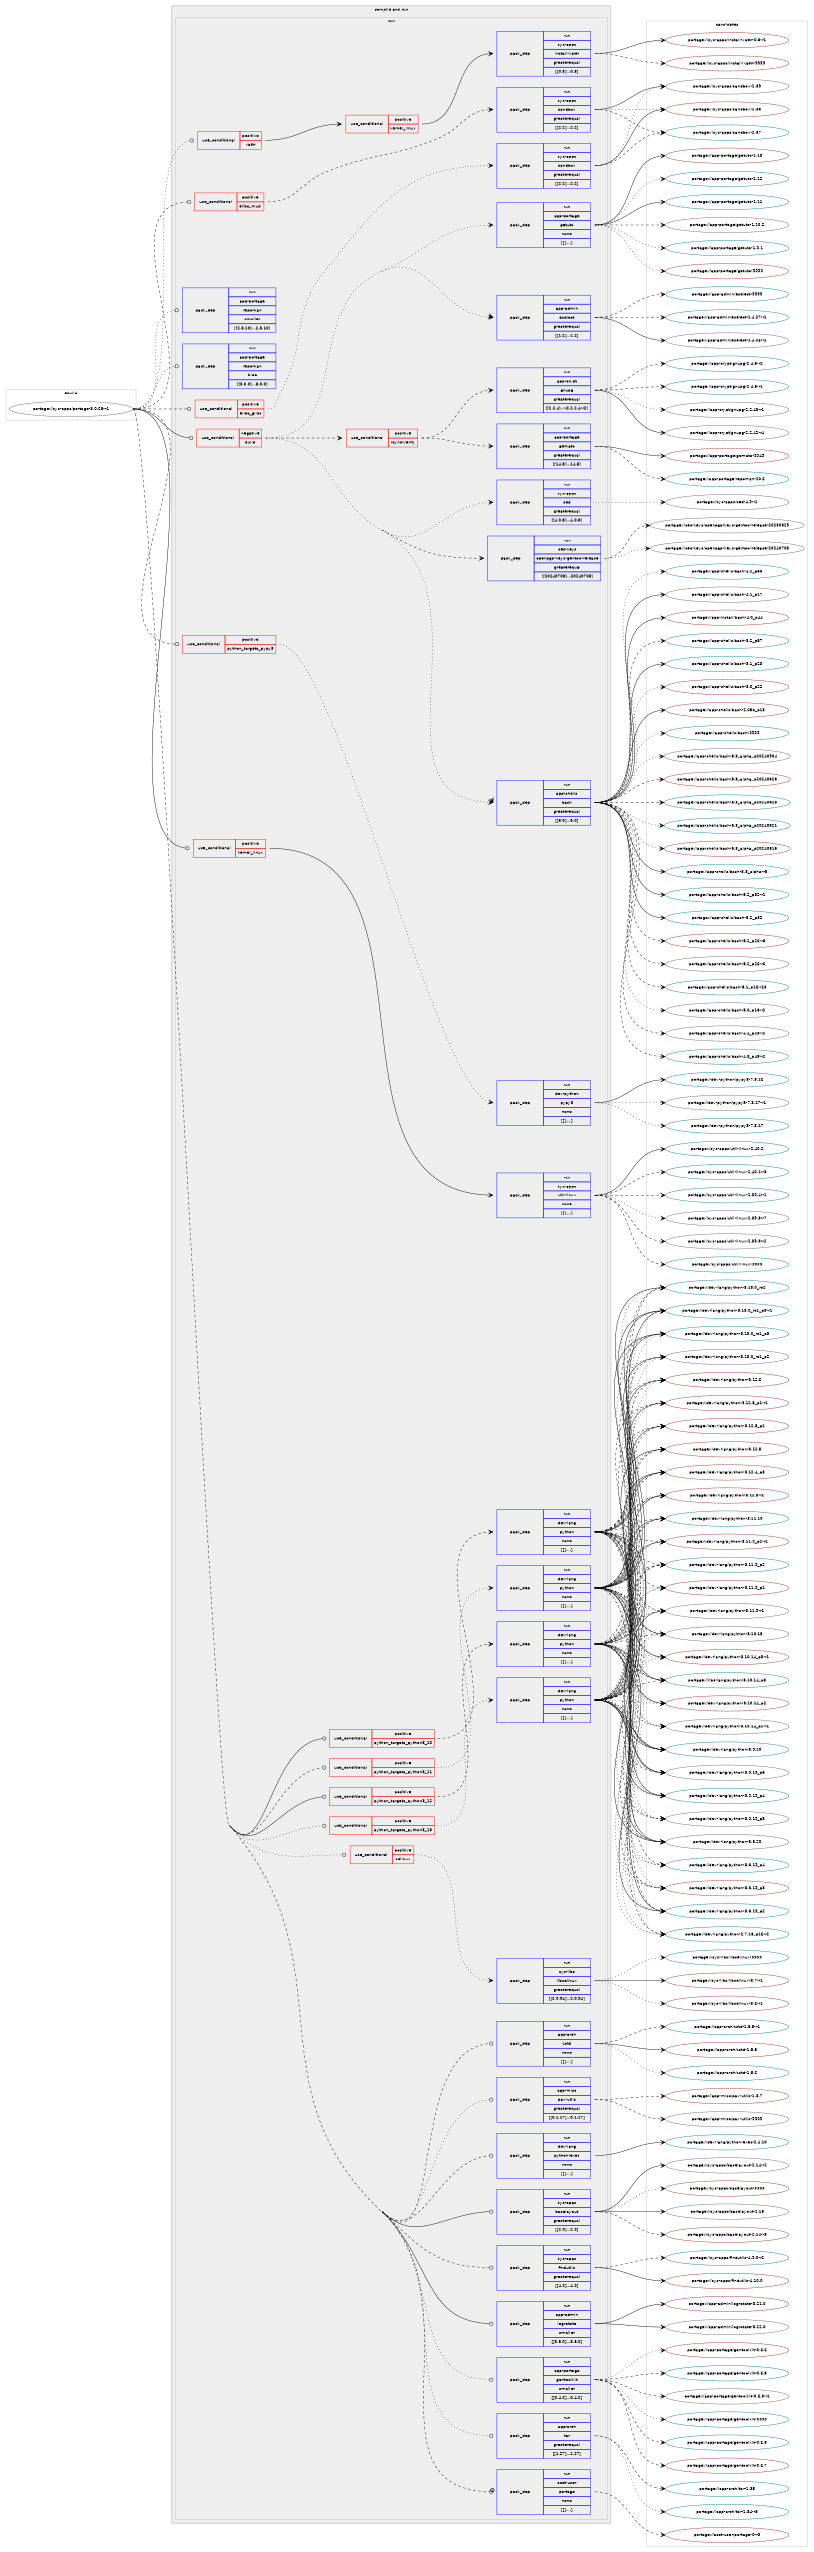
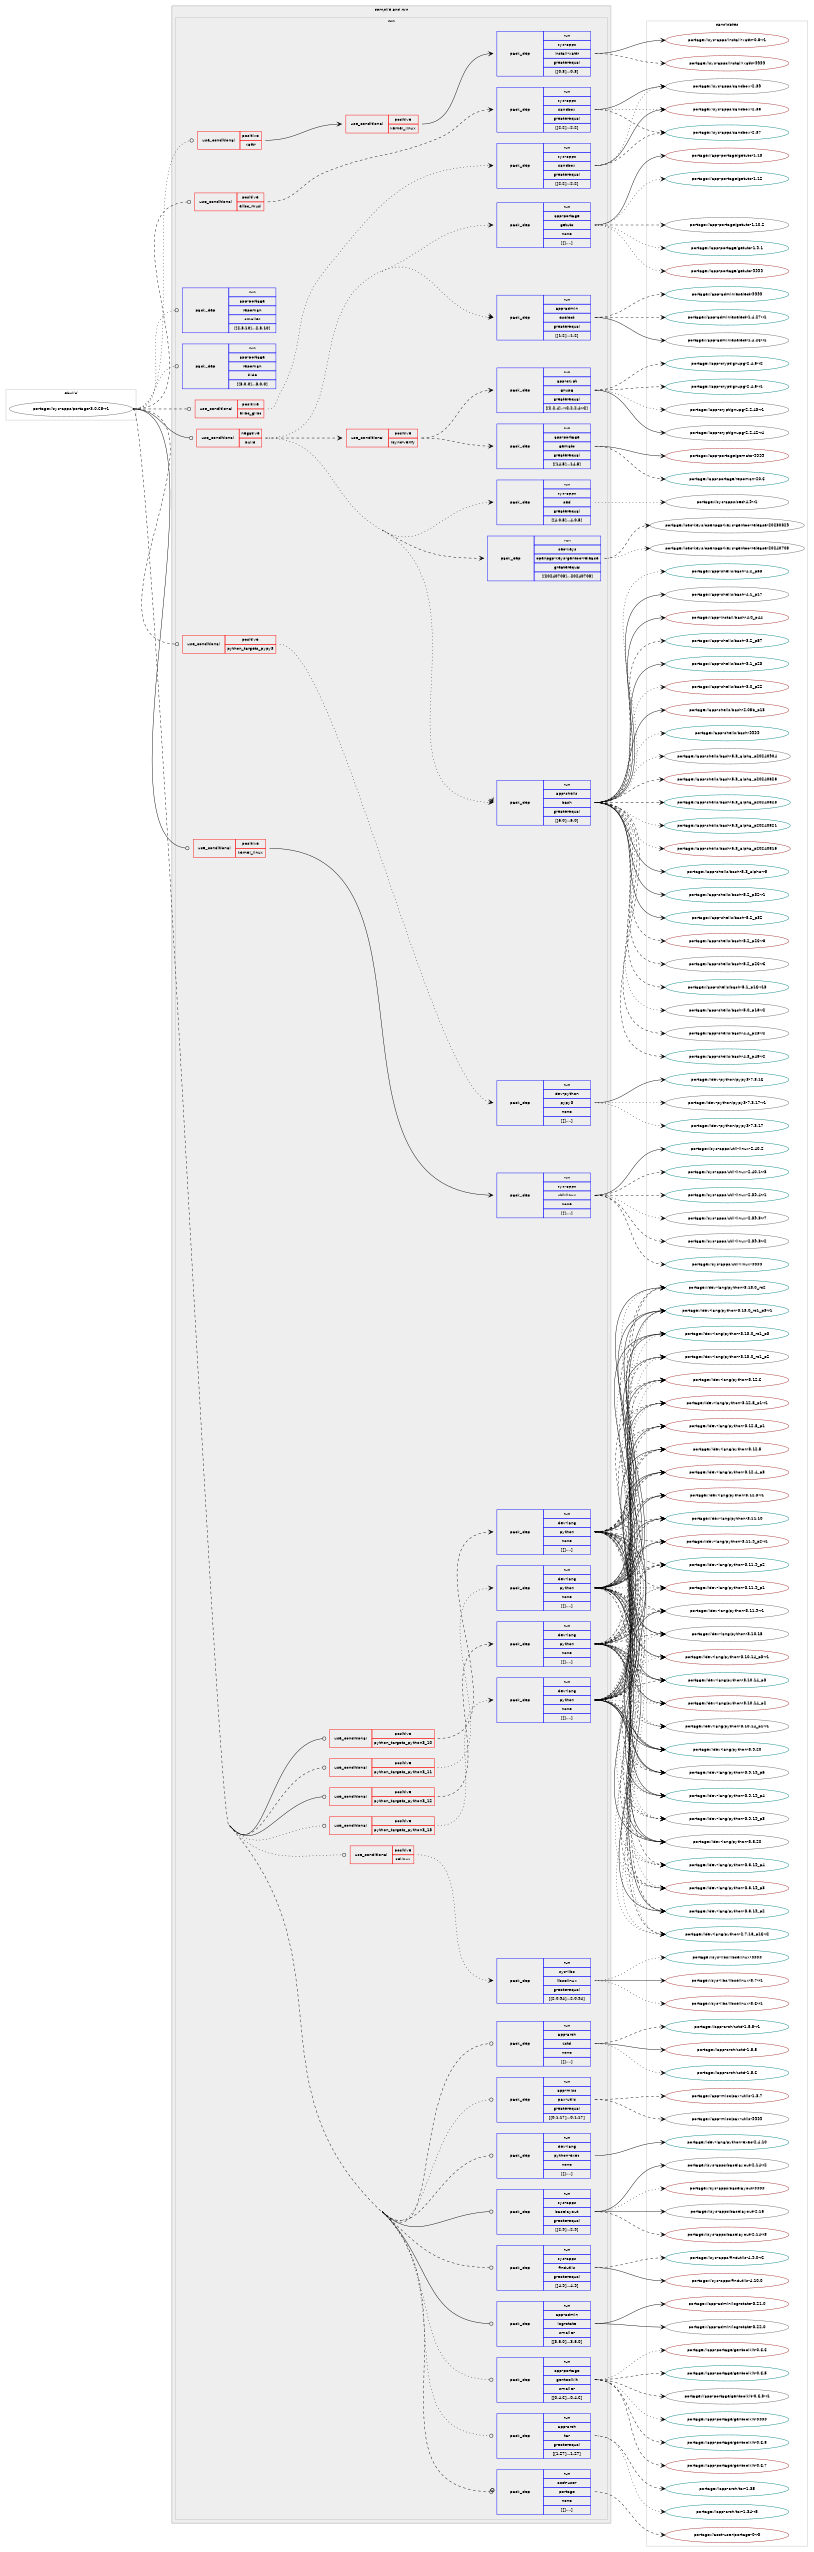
(727, 202) -> none
(727, 456) -> (727, 456)
(727, 1680) -> (727, 1680)
